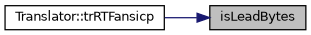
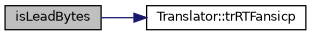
(181, 18) -> (118, 18)
